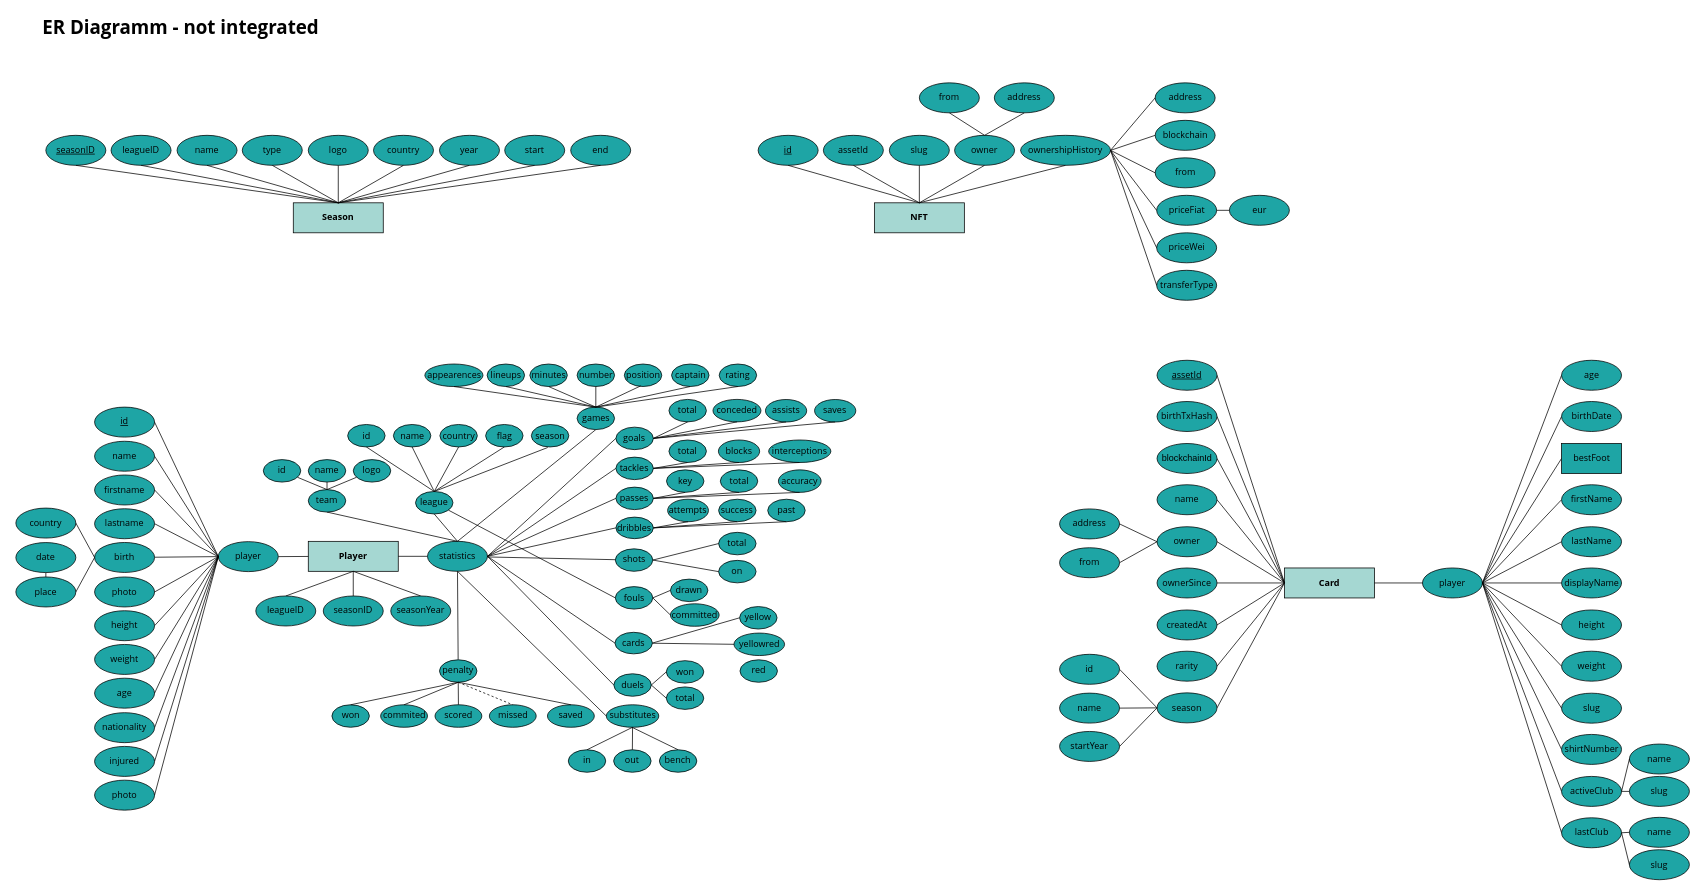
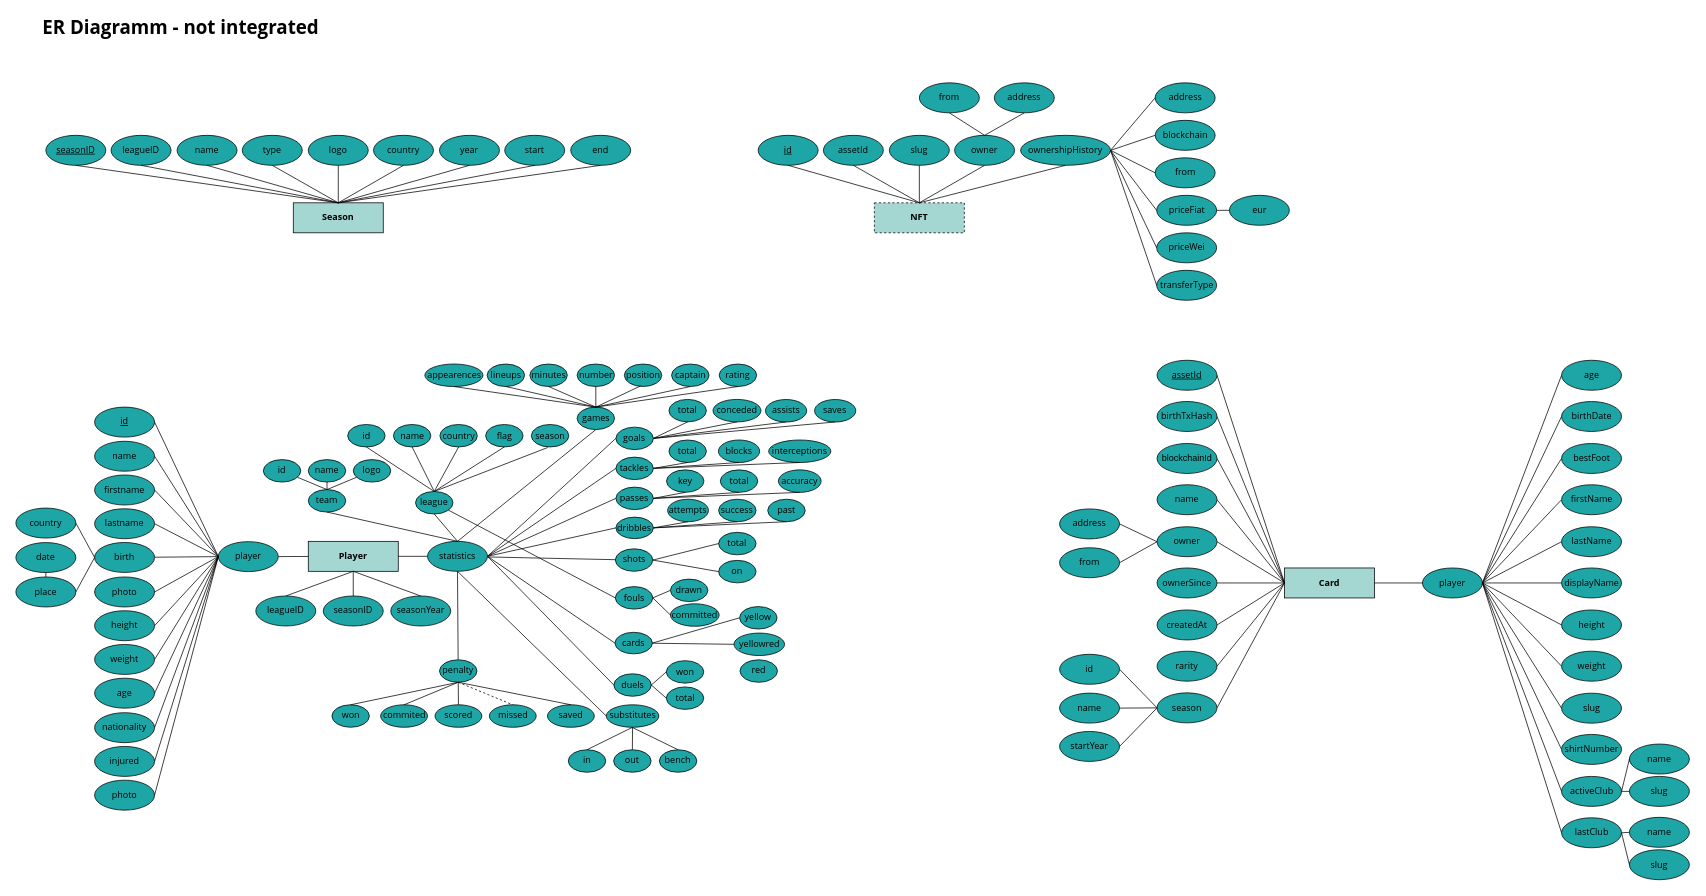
(919, 218) -> (919, 218)
(1592, 459) -> (1592, 459)
